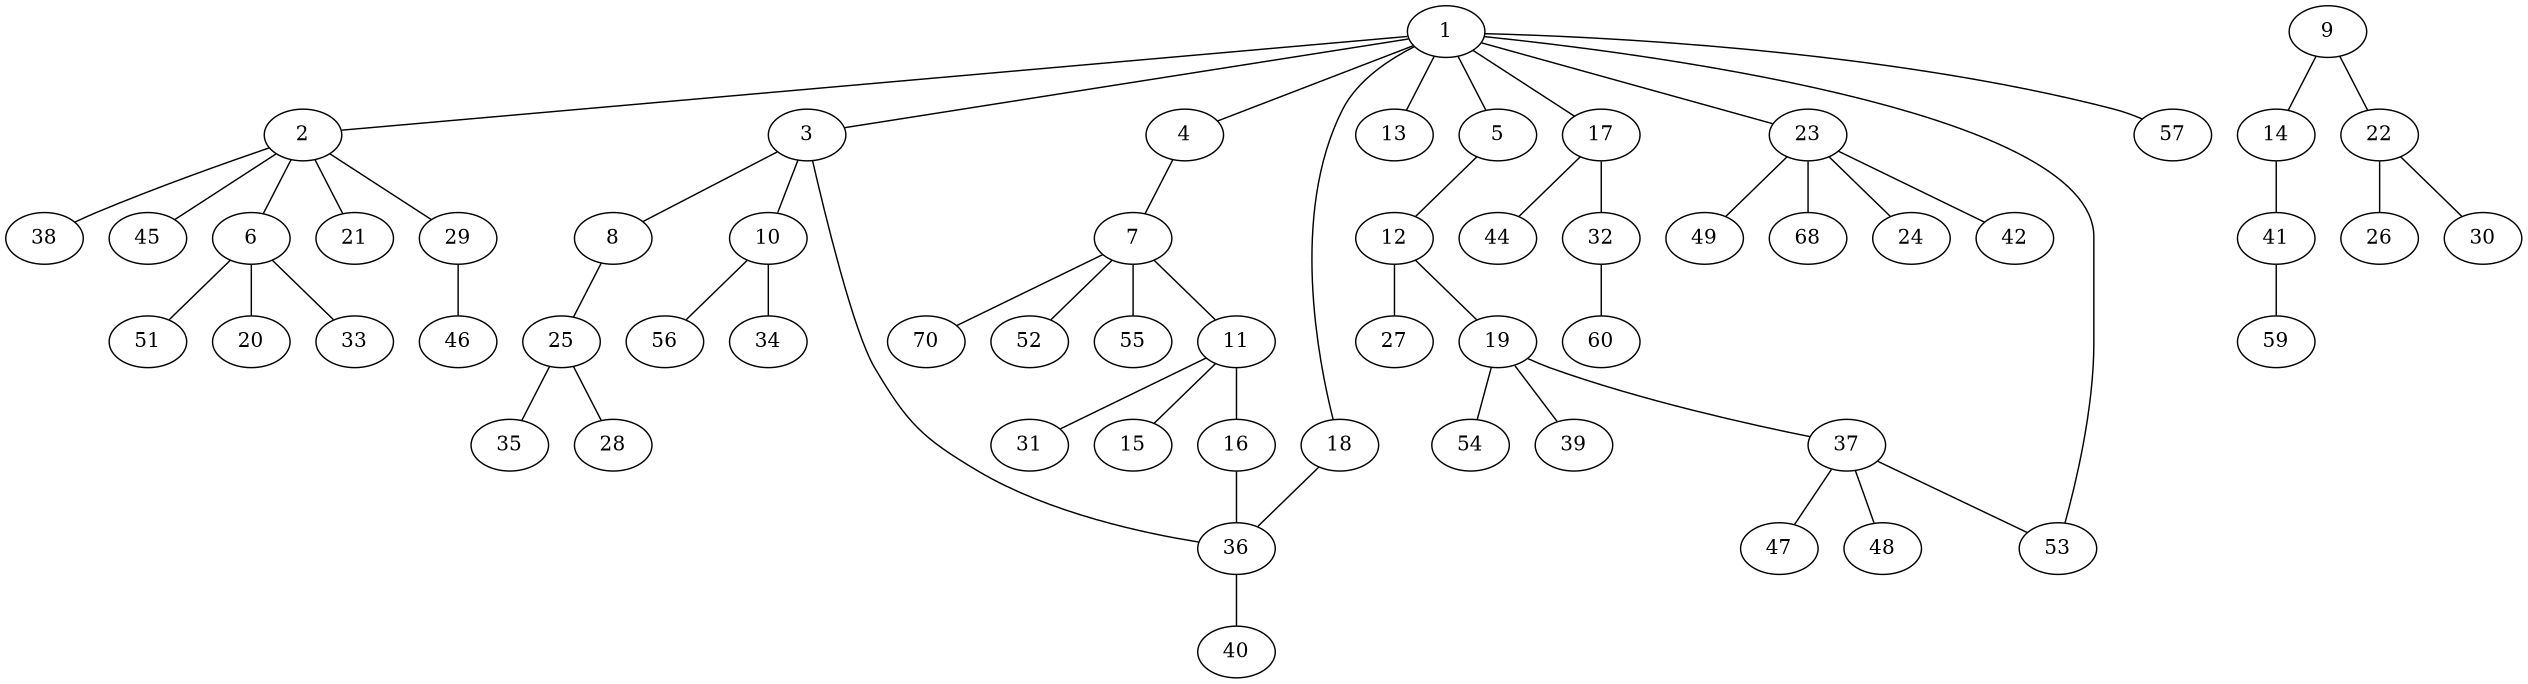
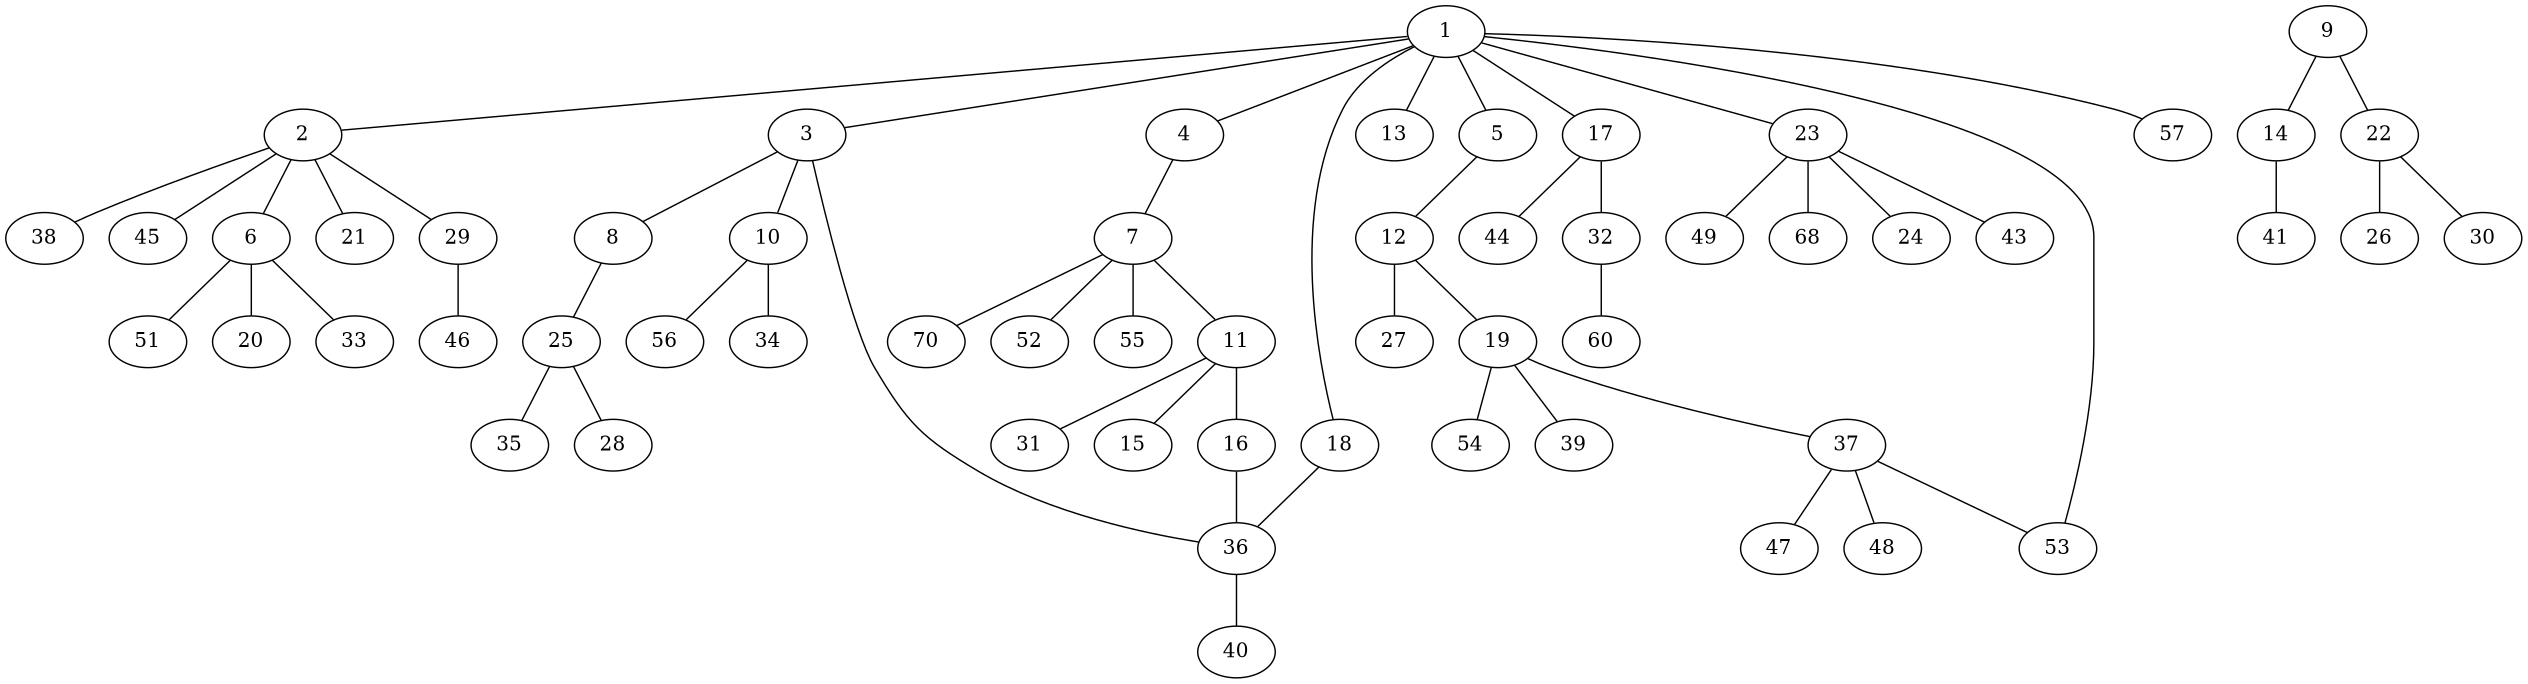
(2015, 238) -> (2015, 238)
(2276, 342) -> none
